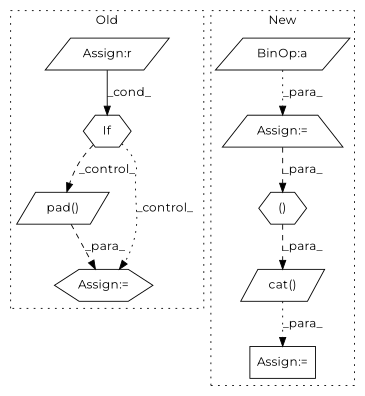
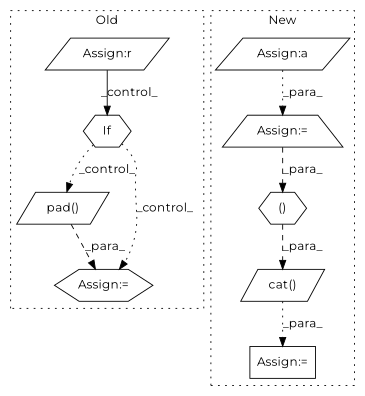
(283, 54) -> (283, 54)
(129, 93) -> (129, 93)
(79, 163) -> (79, 163)
